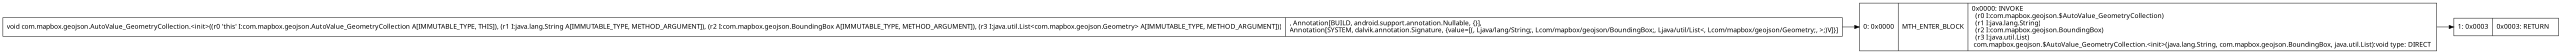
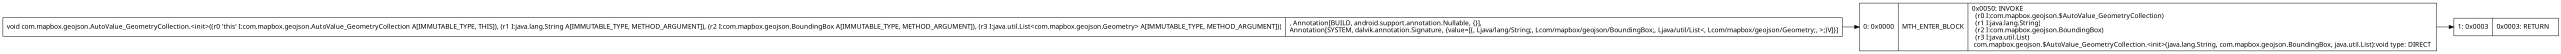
(1999, 9) -> (1999, 9)
